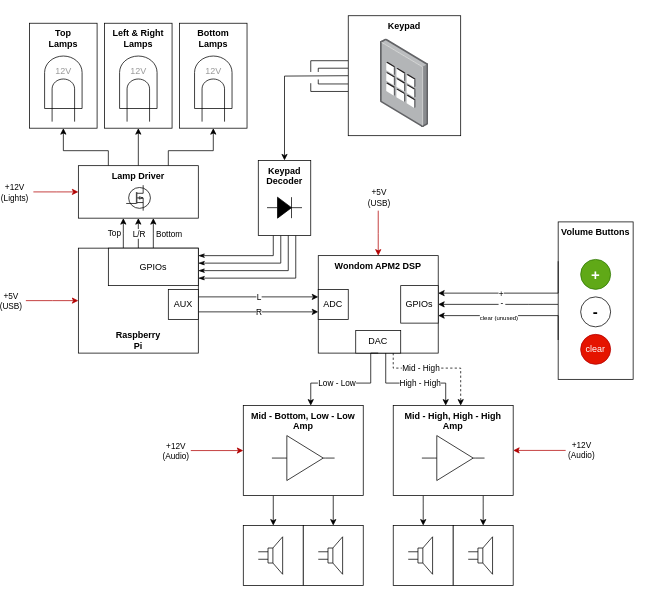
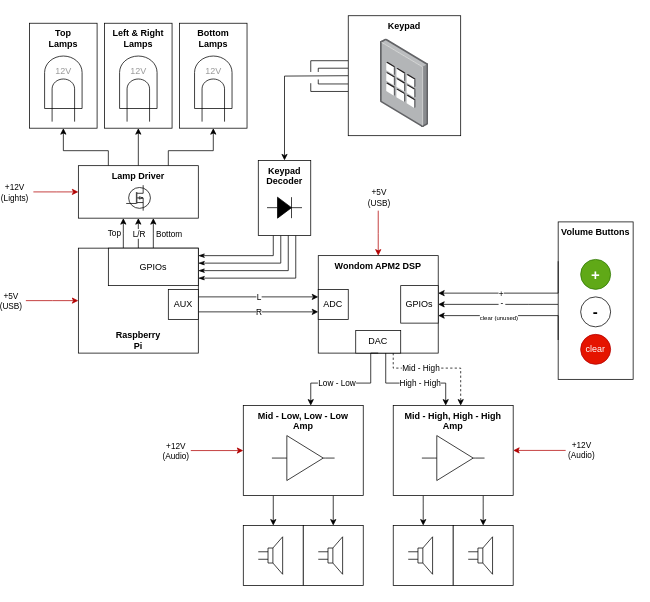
(303, 421) -> (303, 421)
